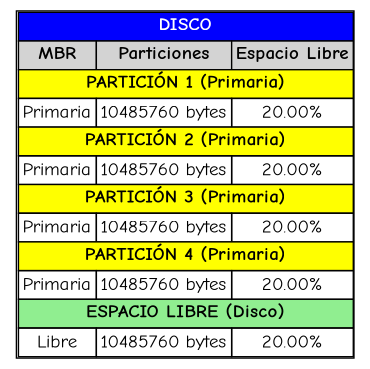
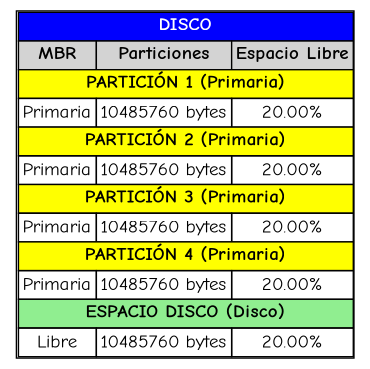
(186, 312) -> (186, 312)
